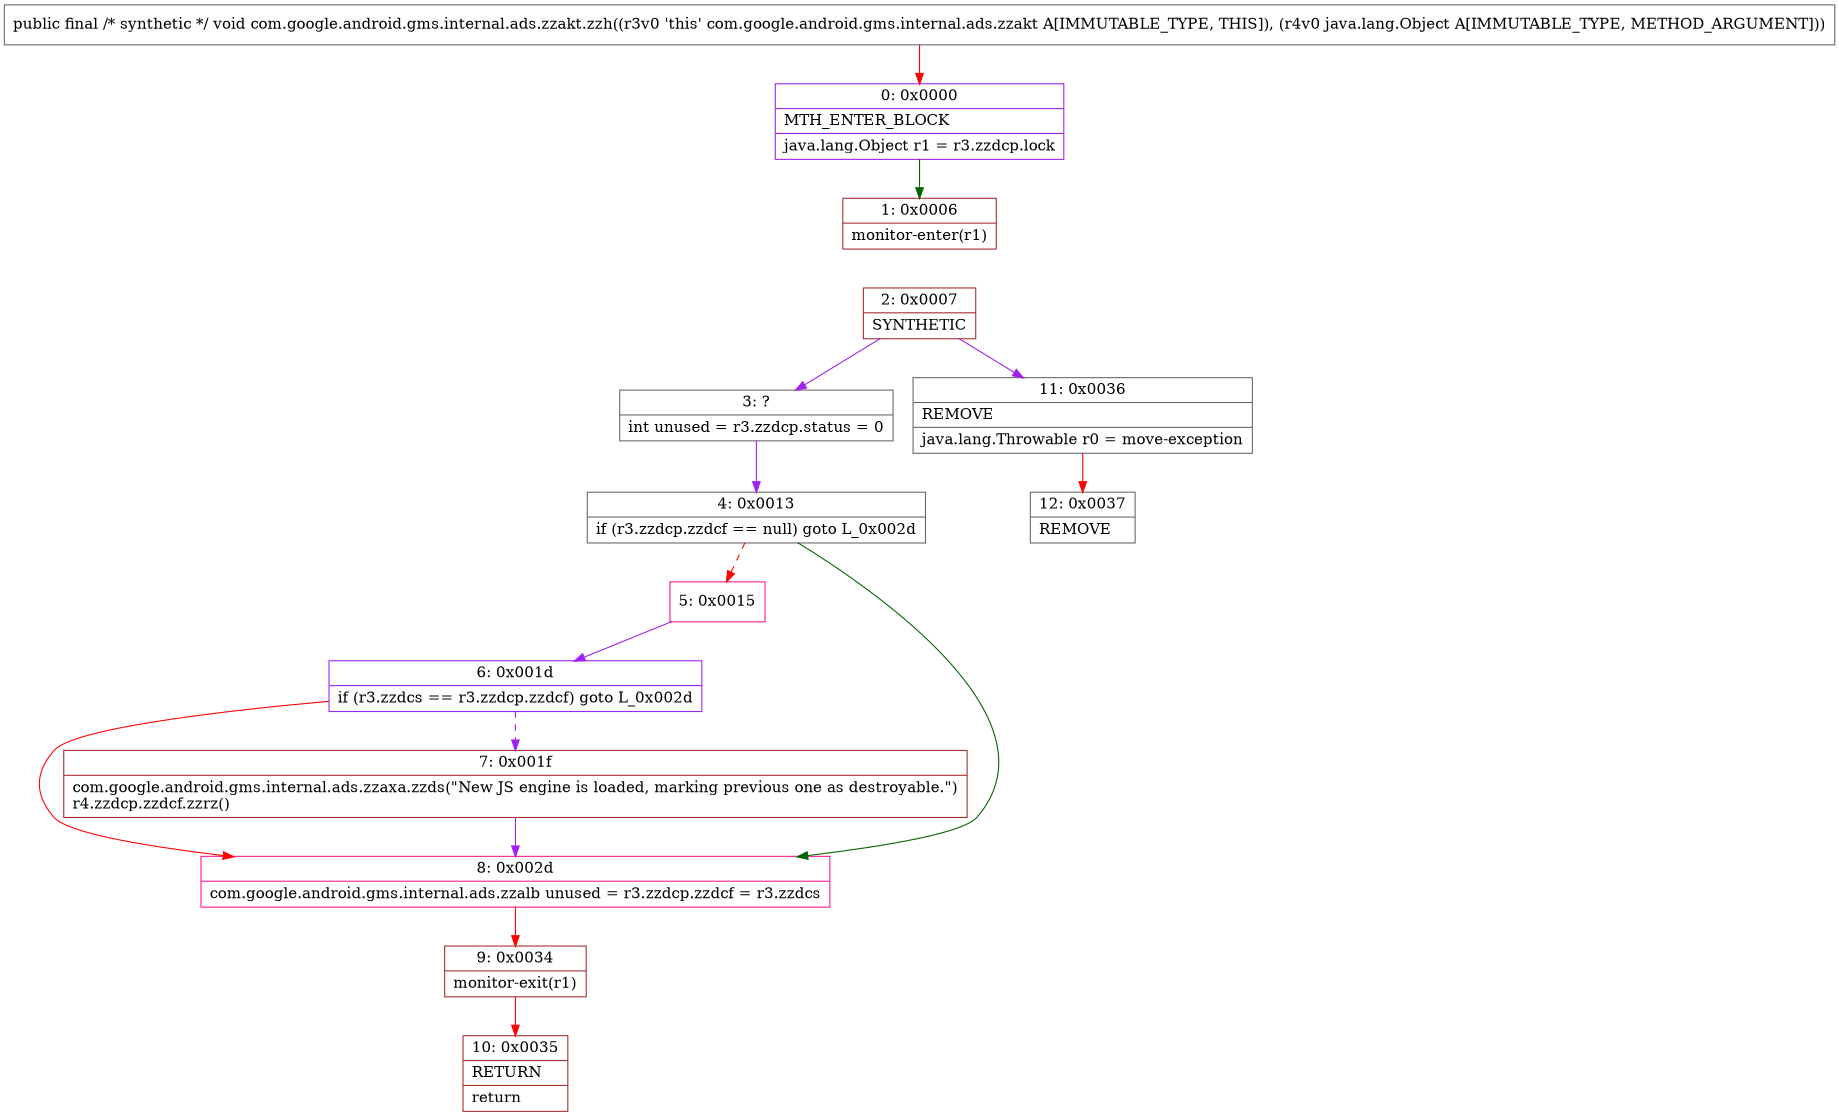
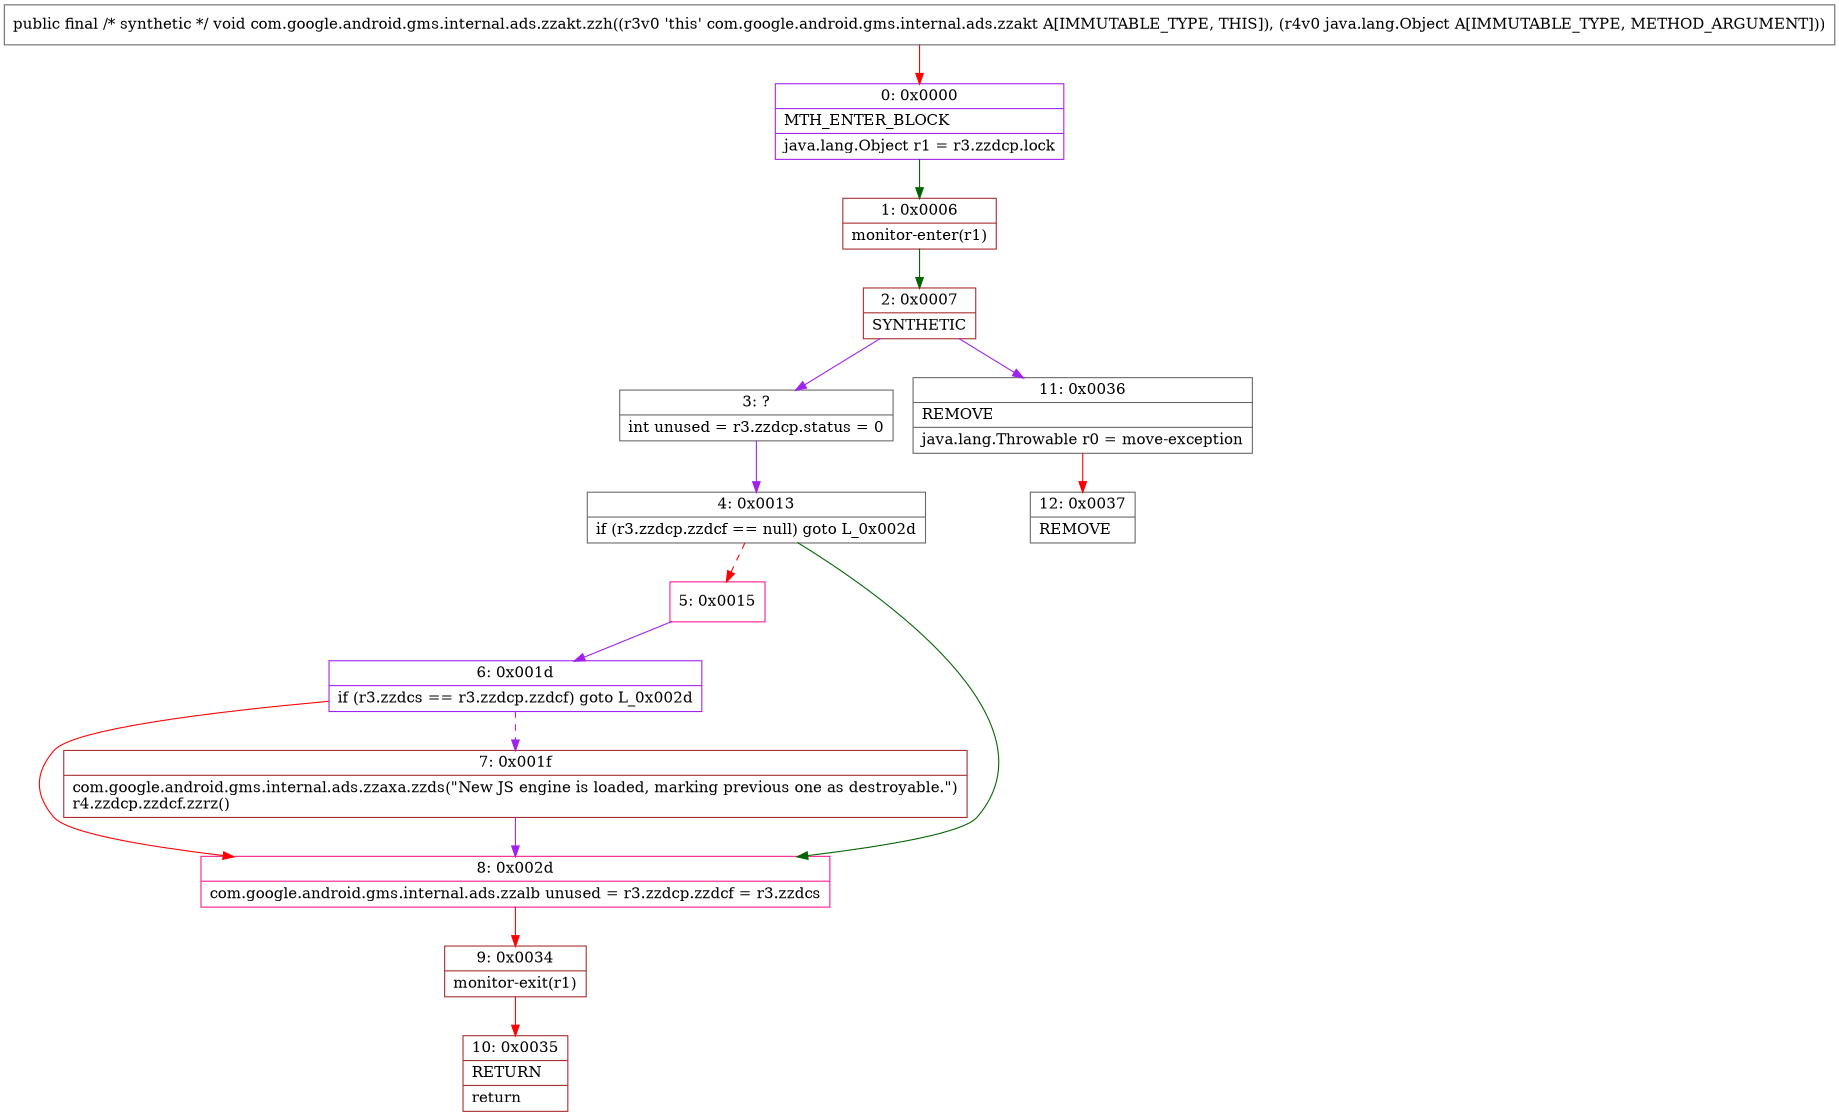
none -> (920, 263)
